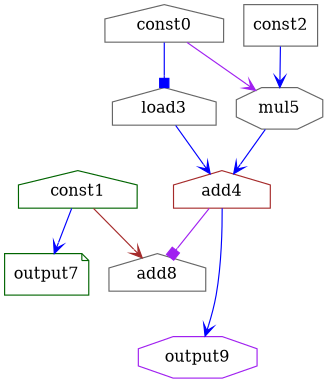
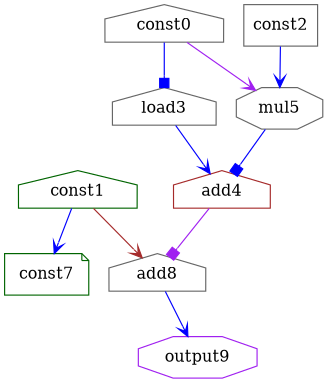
(253, 147) -> (253, 147)
(220, 267) -> (174, 309)
(47, 274) -> (47, 274)
